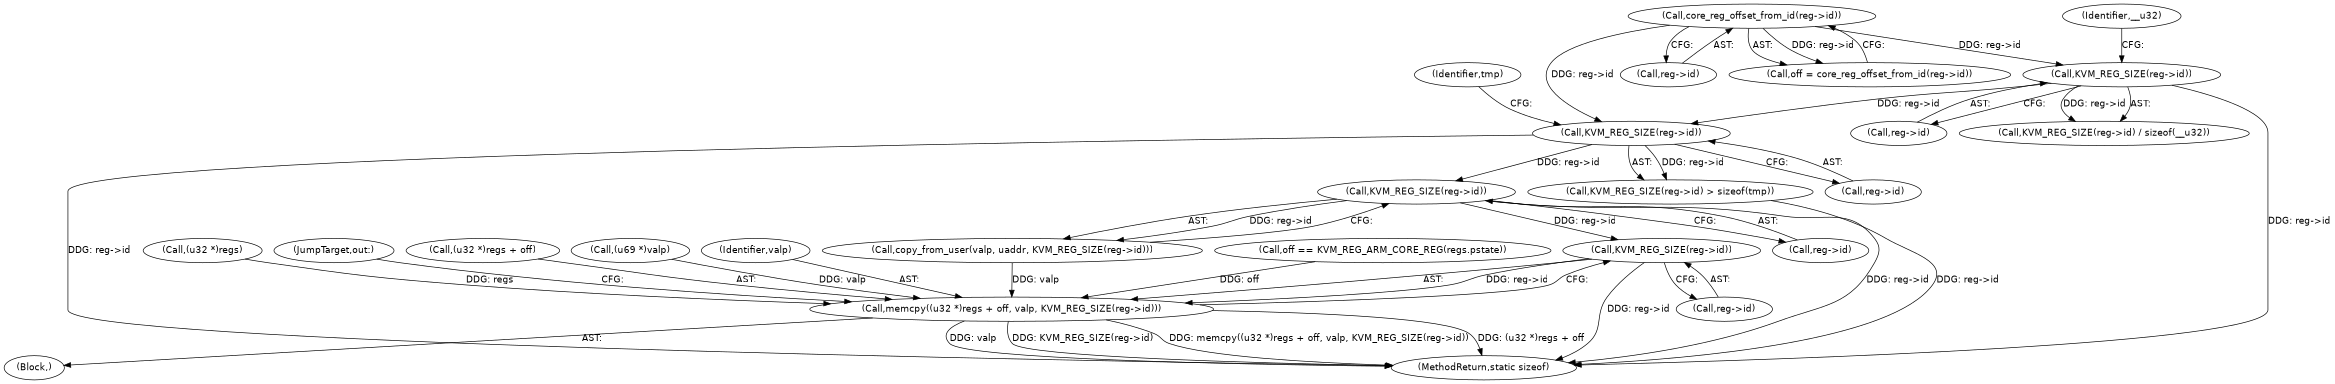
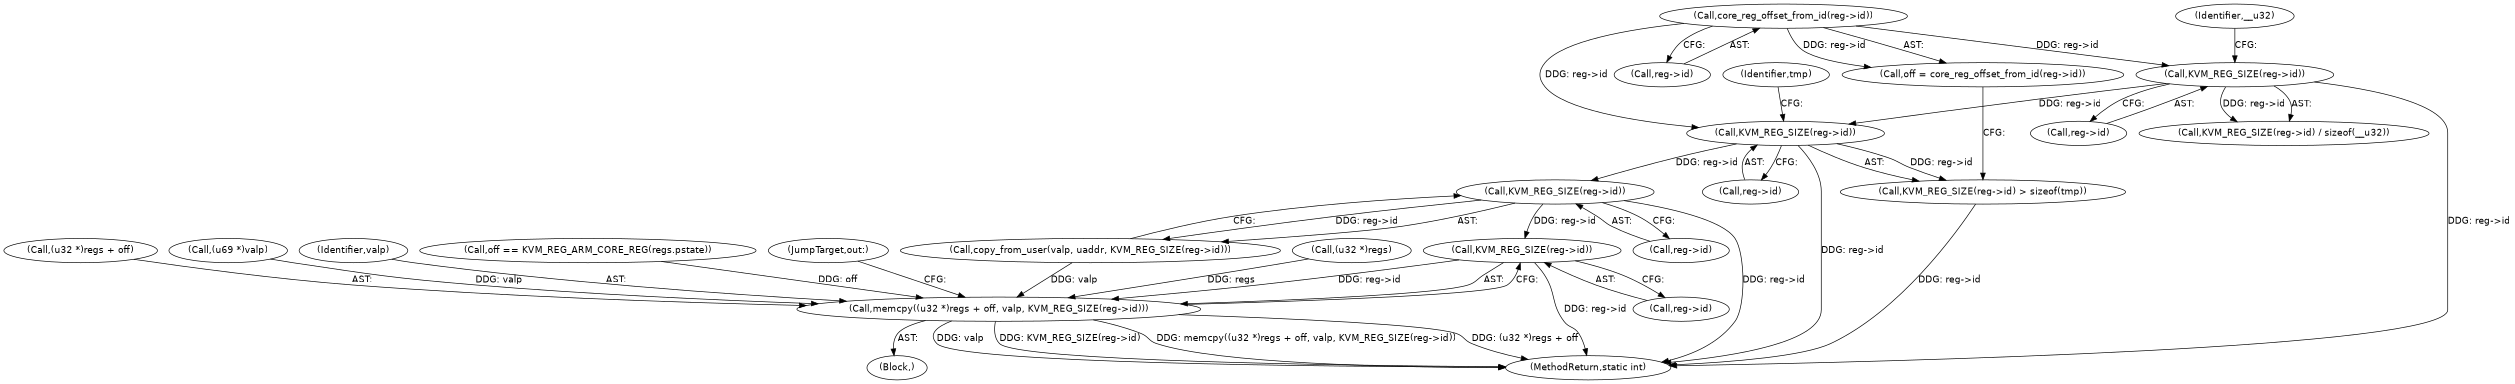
(1856, 41) -> (1983, 130)
(1484, 368) -> (1588, 368)
